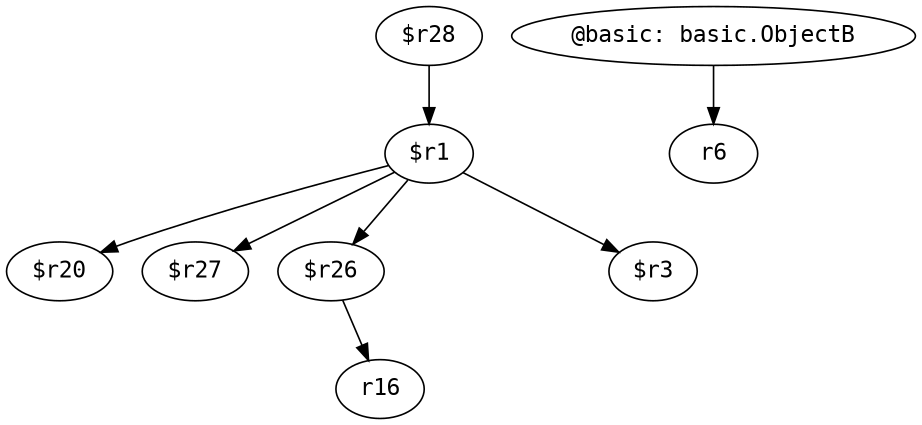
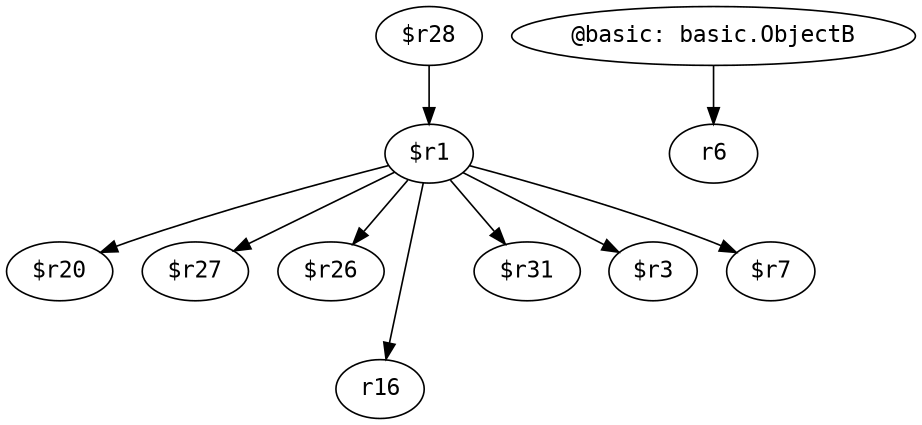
none -> (527, 271)
none -> (771, 271)
(352, 323) -> (406, 263)
